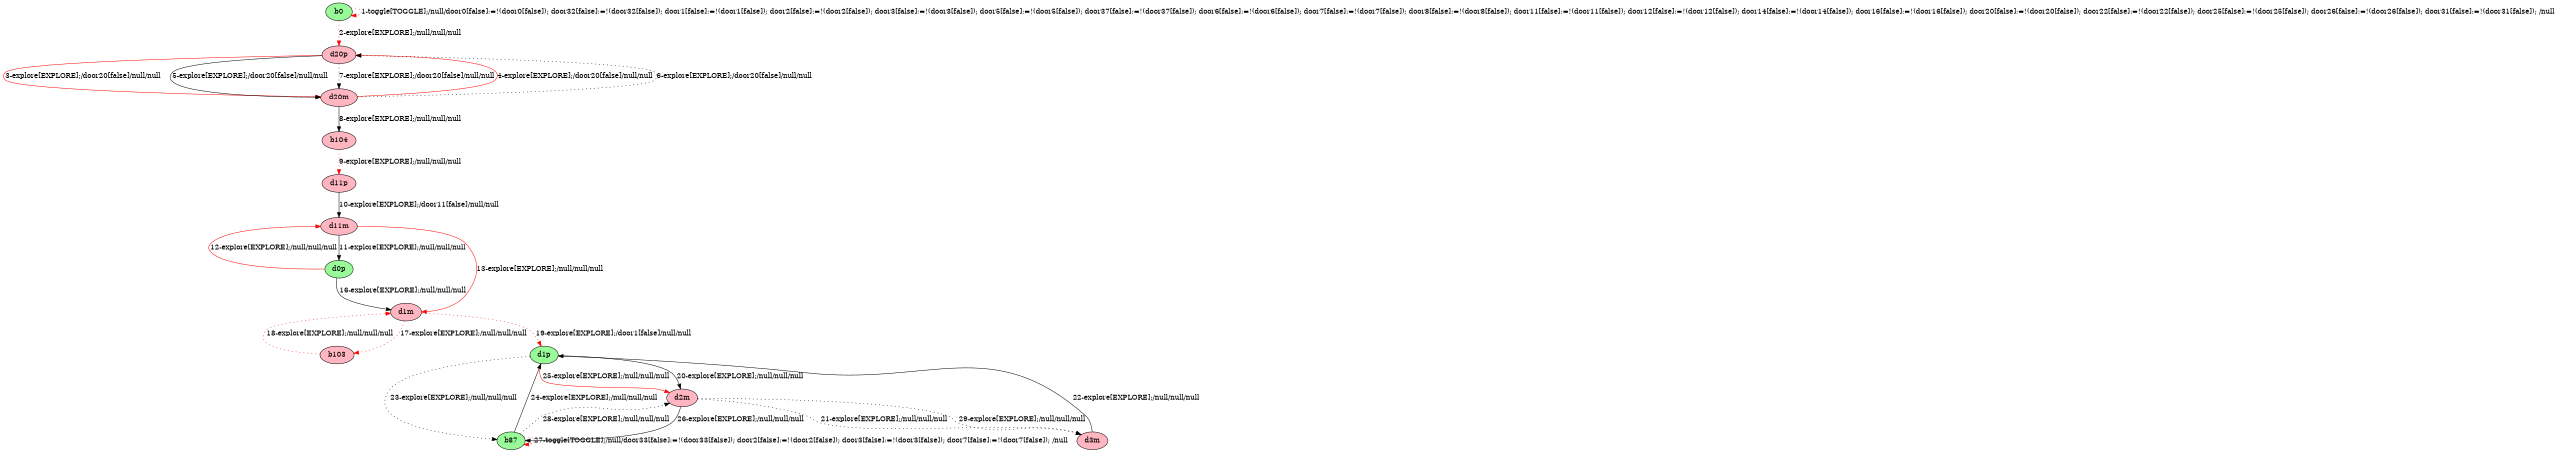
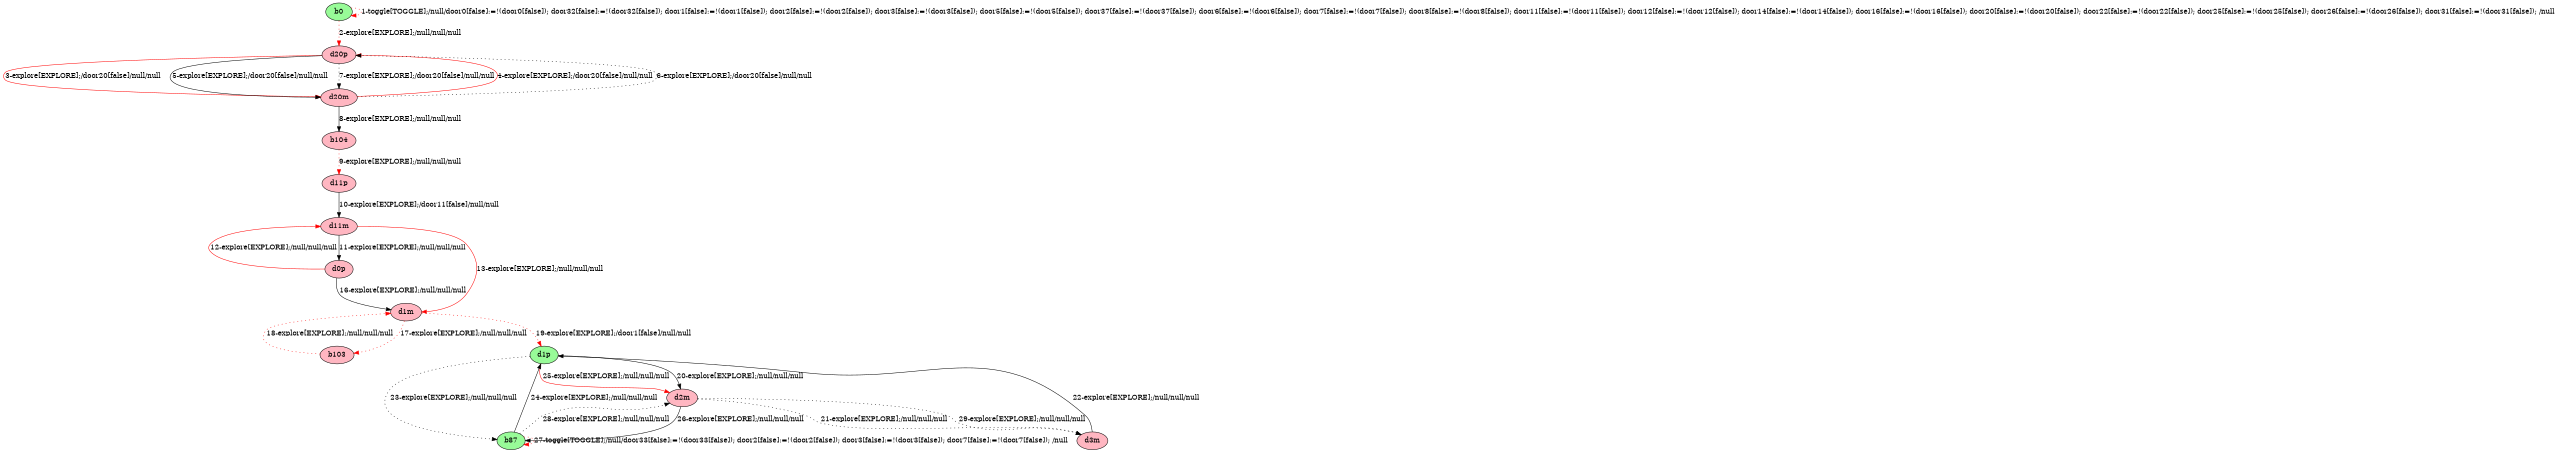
(339, 269) -> (339, 269)
